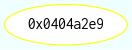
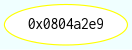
(66, 25) -> (66, 25)
